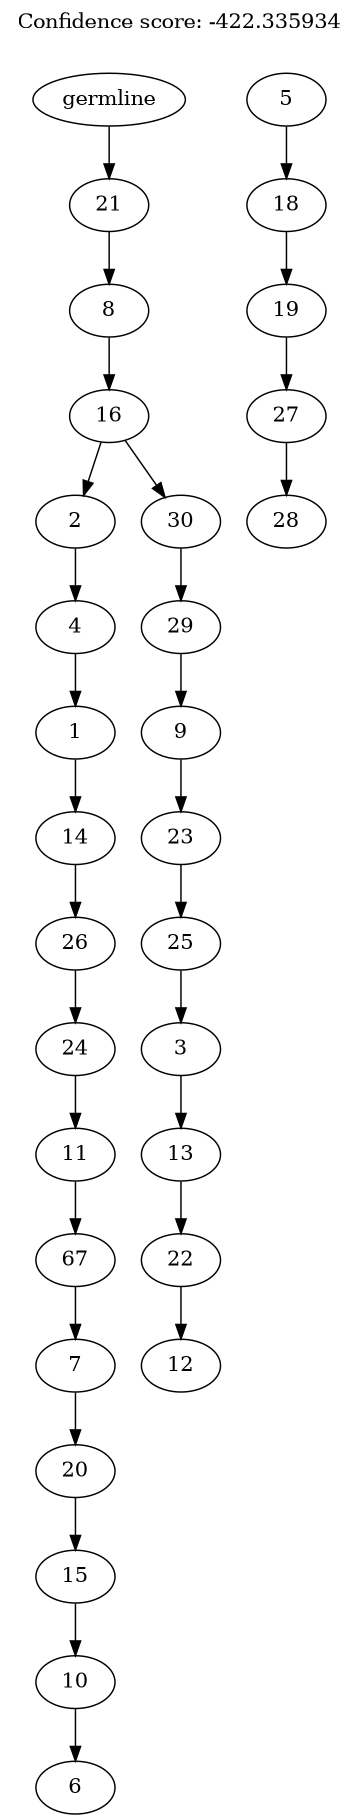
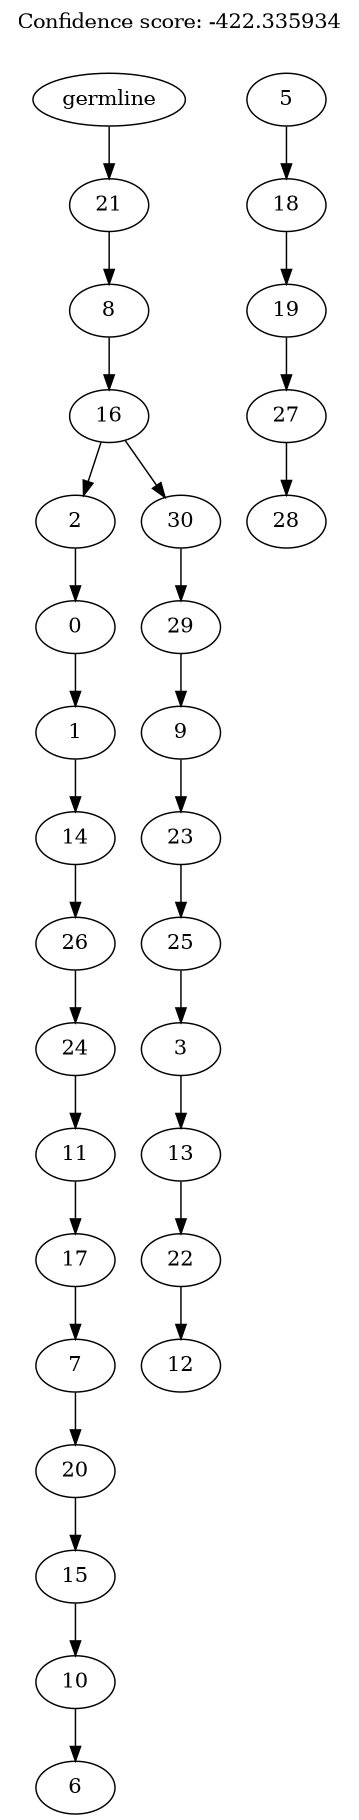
(75, 627) -> (75, 627)
(75, 1260) -> (75, 1260)
